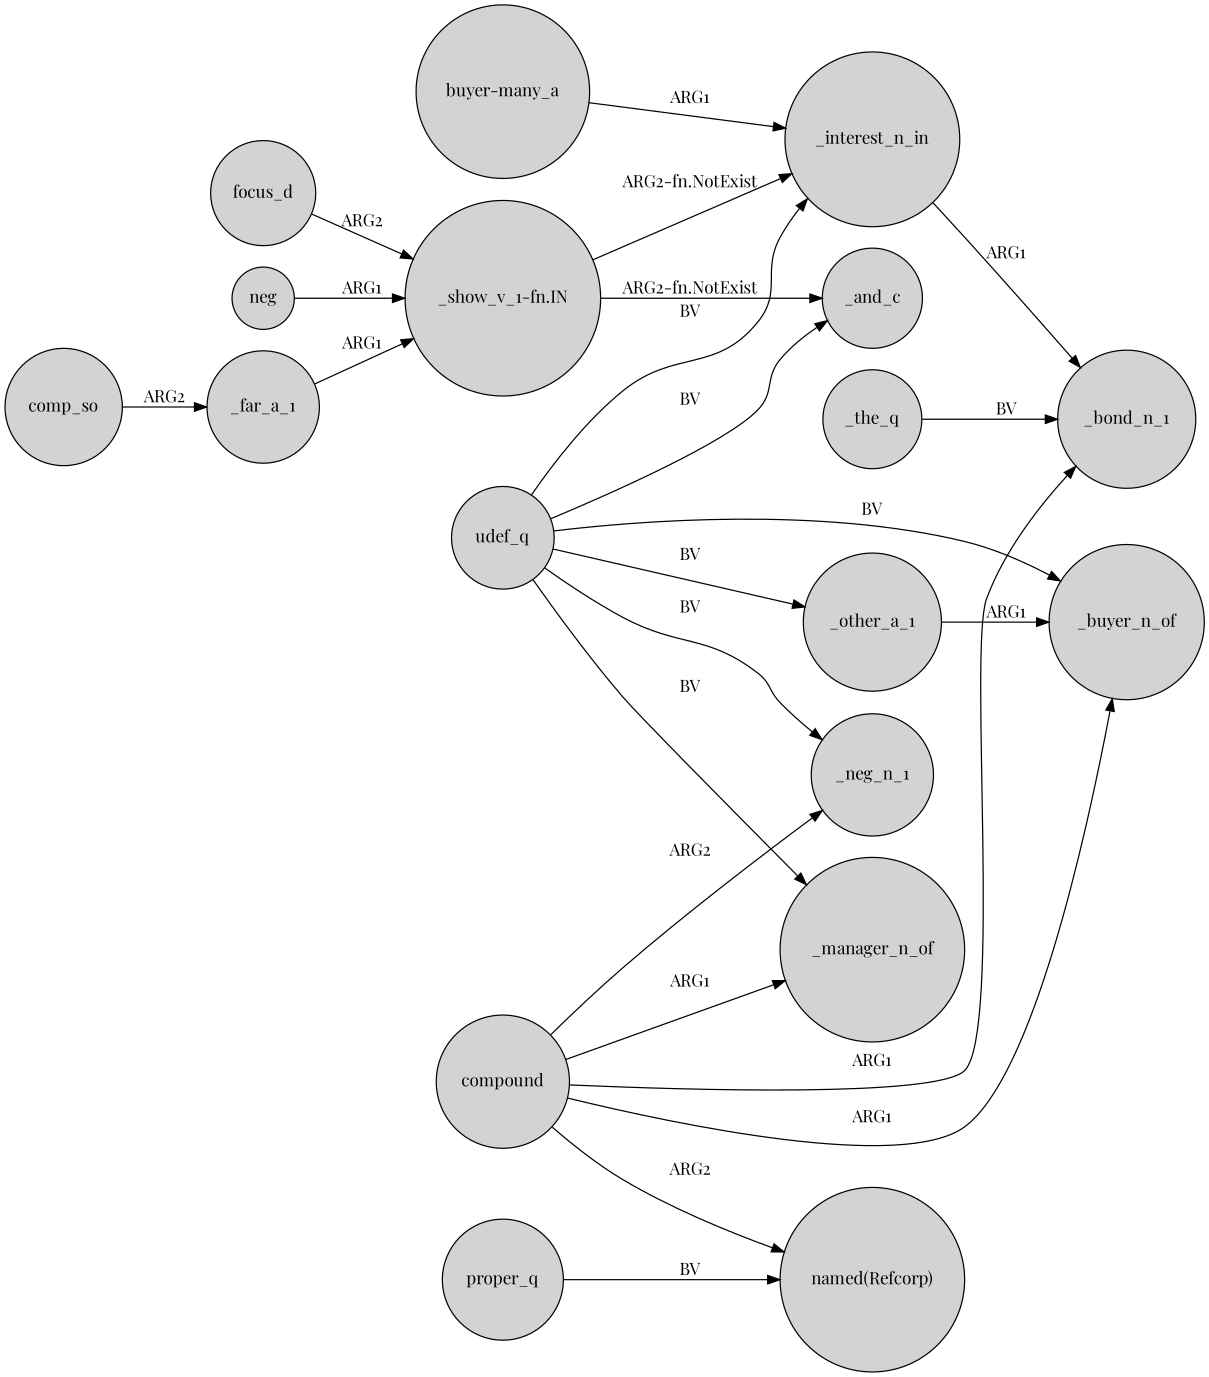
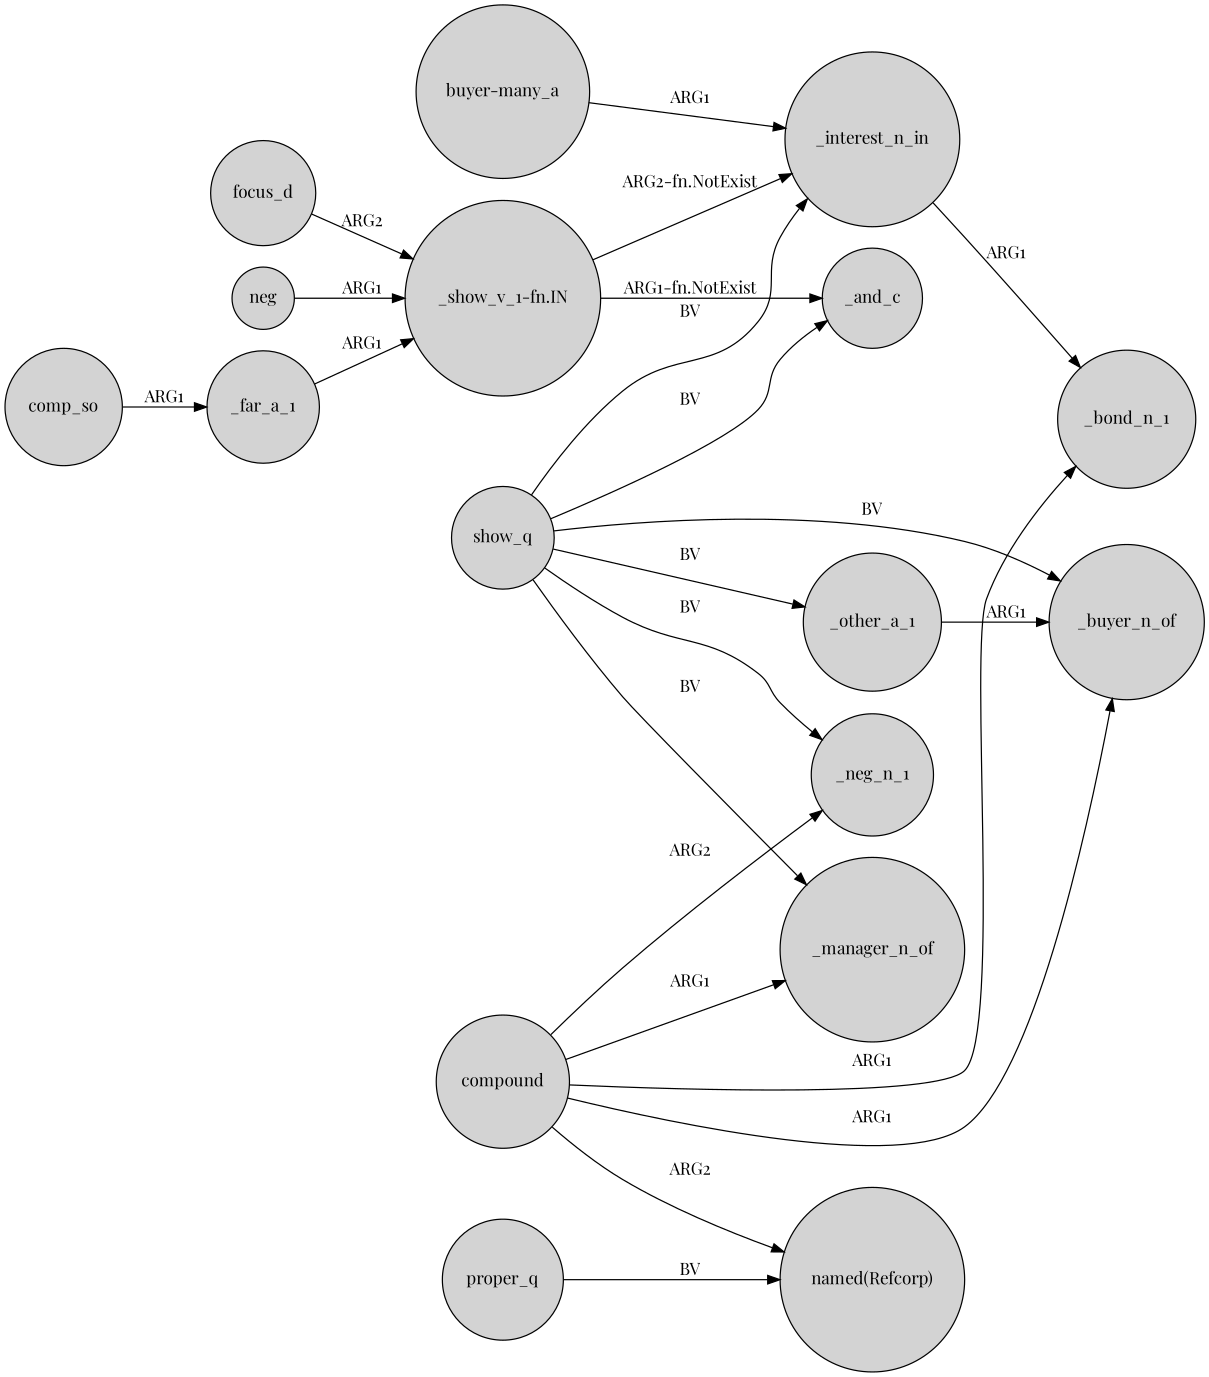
(690, 289) -> (690, 289)
(165, 398) -> (165, 398)
(872, 419) -> none
(503, 538) -> (503, 538)
